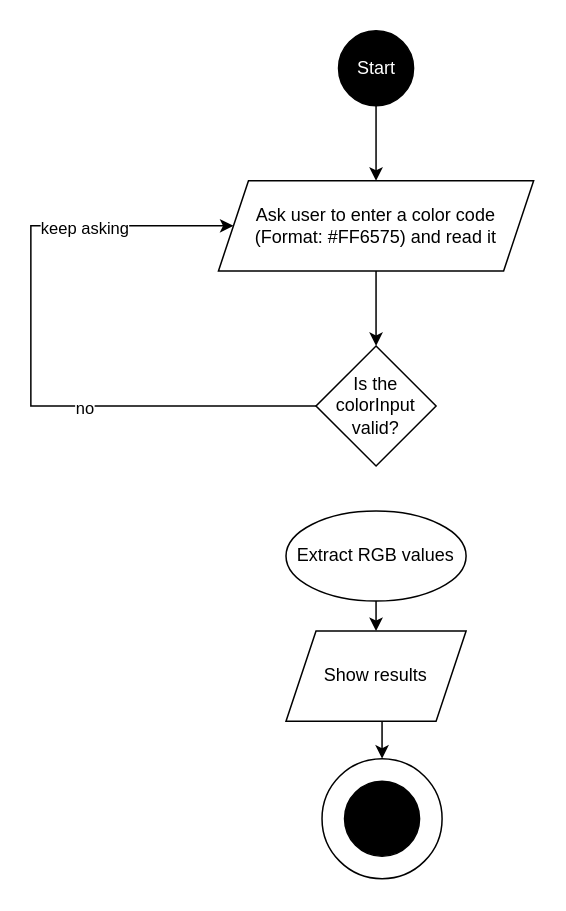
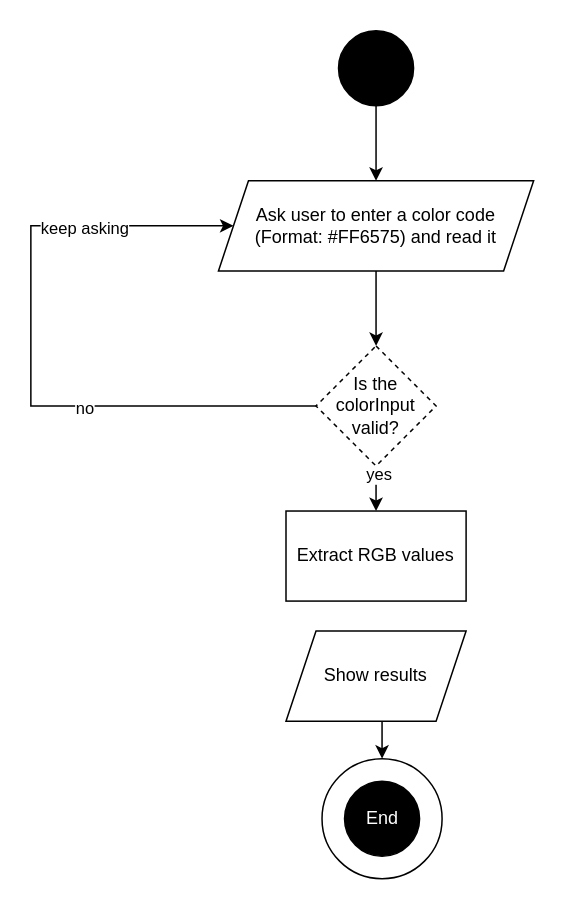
(376, 68) -> none
(376, 406) -> (376, 406)
none -> (376, 483)
(376, 556) -> (376, 556)
(376, 611) -> none
none -> (382, 818)
